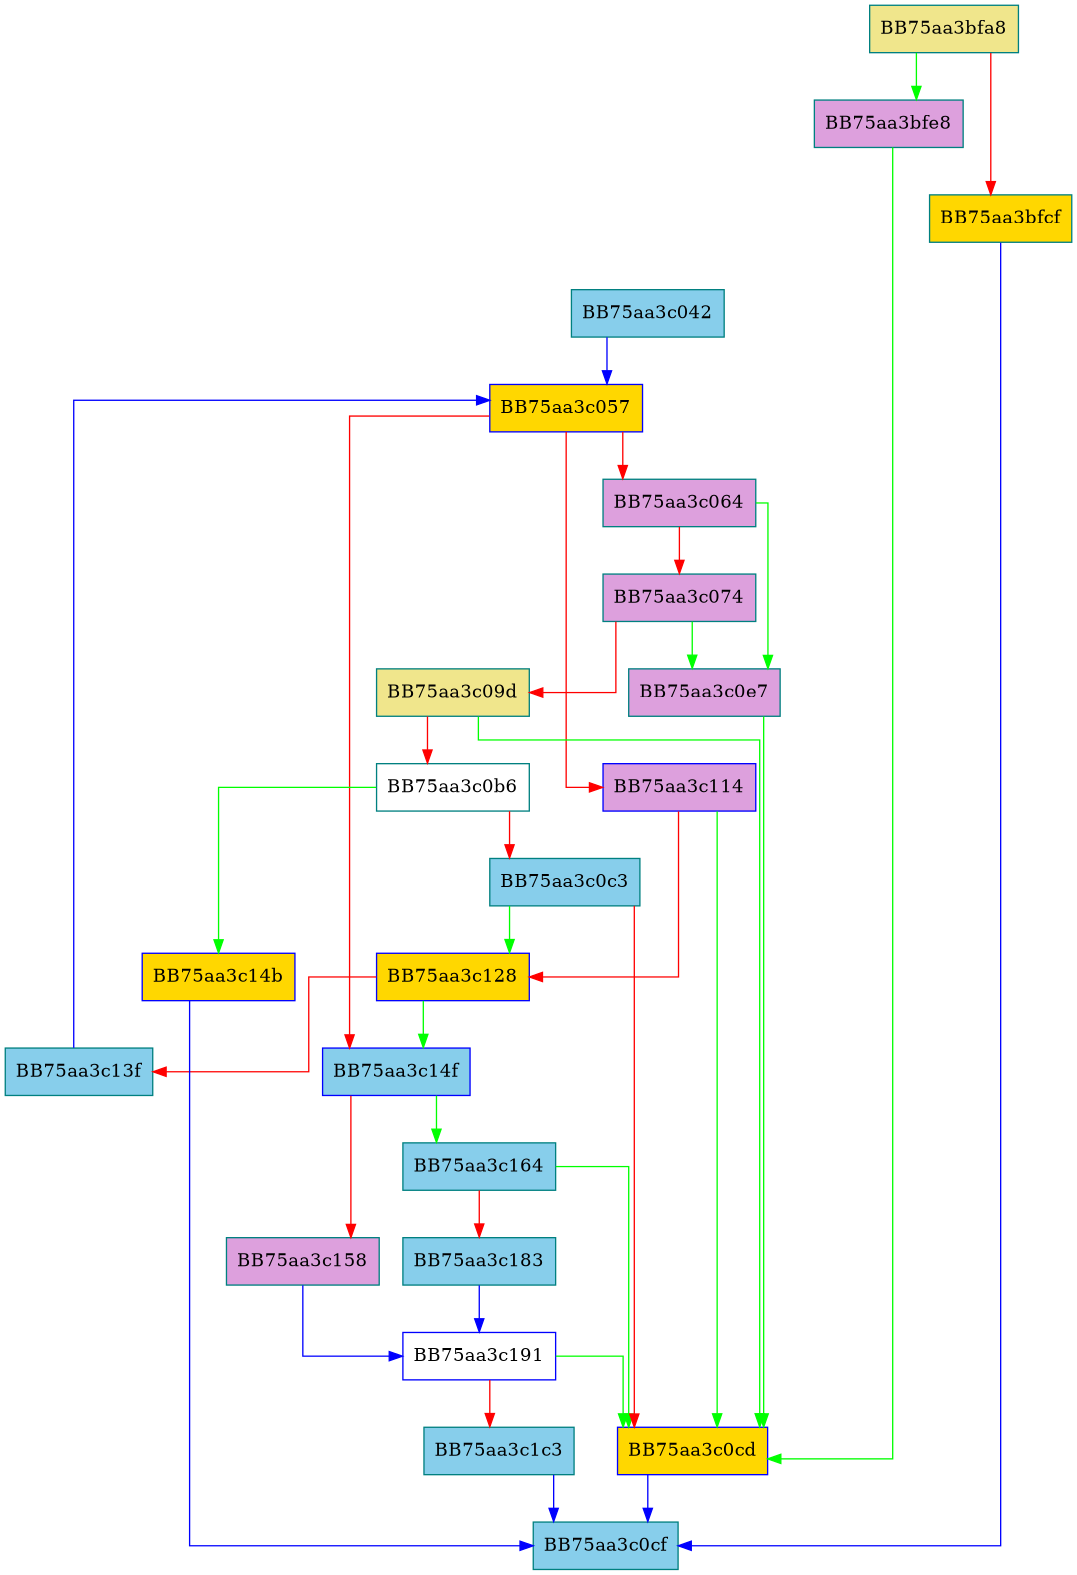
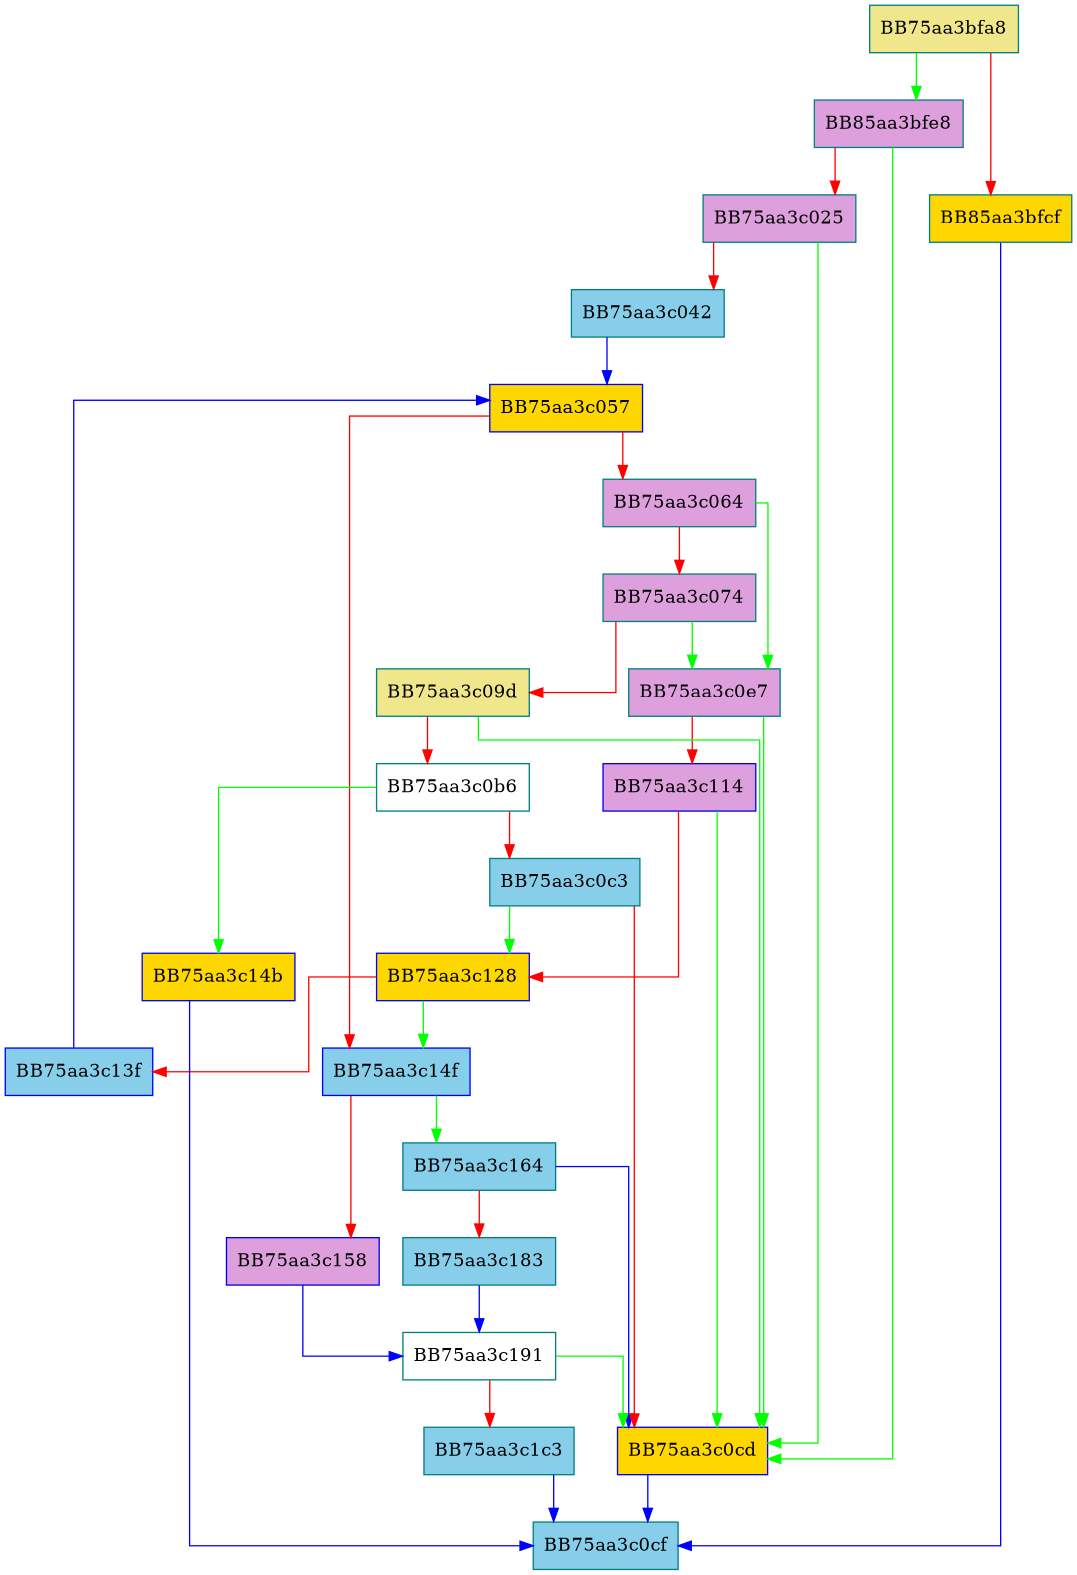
(889, 124) -> (889, 124)
none -> (779, 219)
(1001, 219) -> (1001, 219)
(566, 621) -> (692, 732)
(79, 1072) -> (79, 1072)
(629, 1254) -> (629, 1254)
(303, 1261) -> (303, 1261)
(479, 1356) -> (479, 1356)
